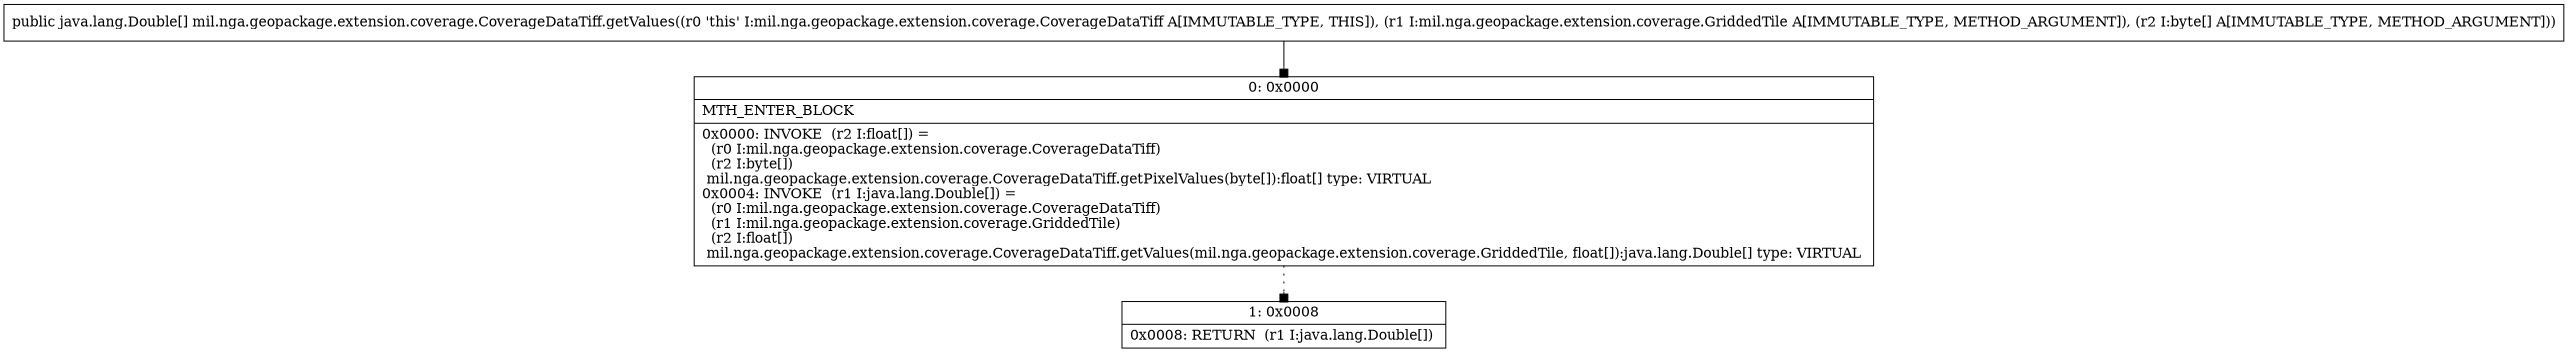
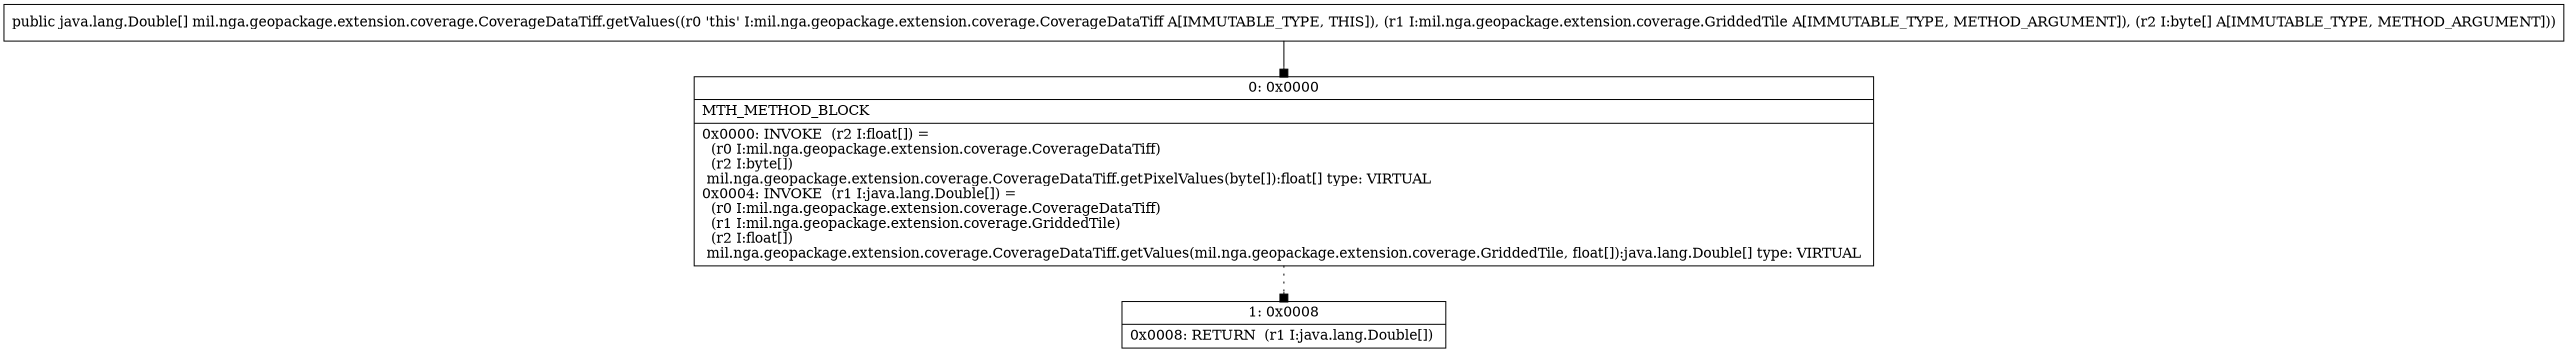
(778, 111) -> (786, 111)
